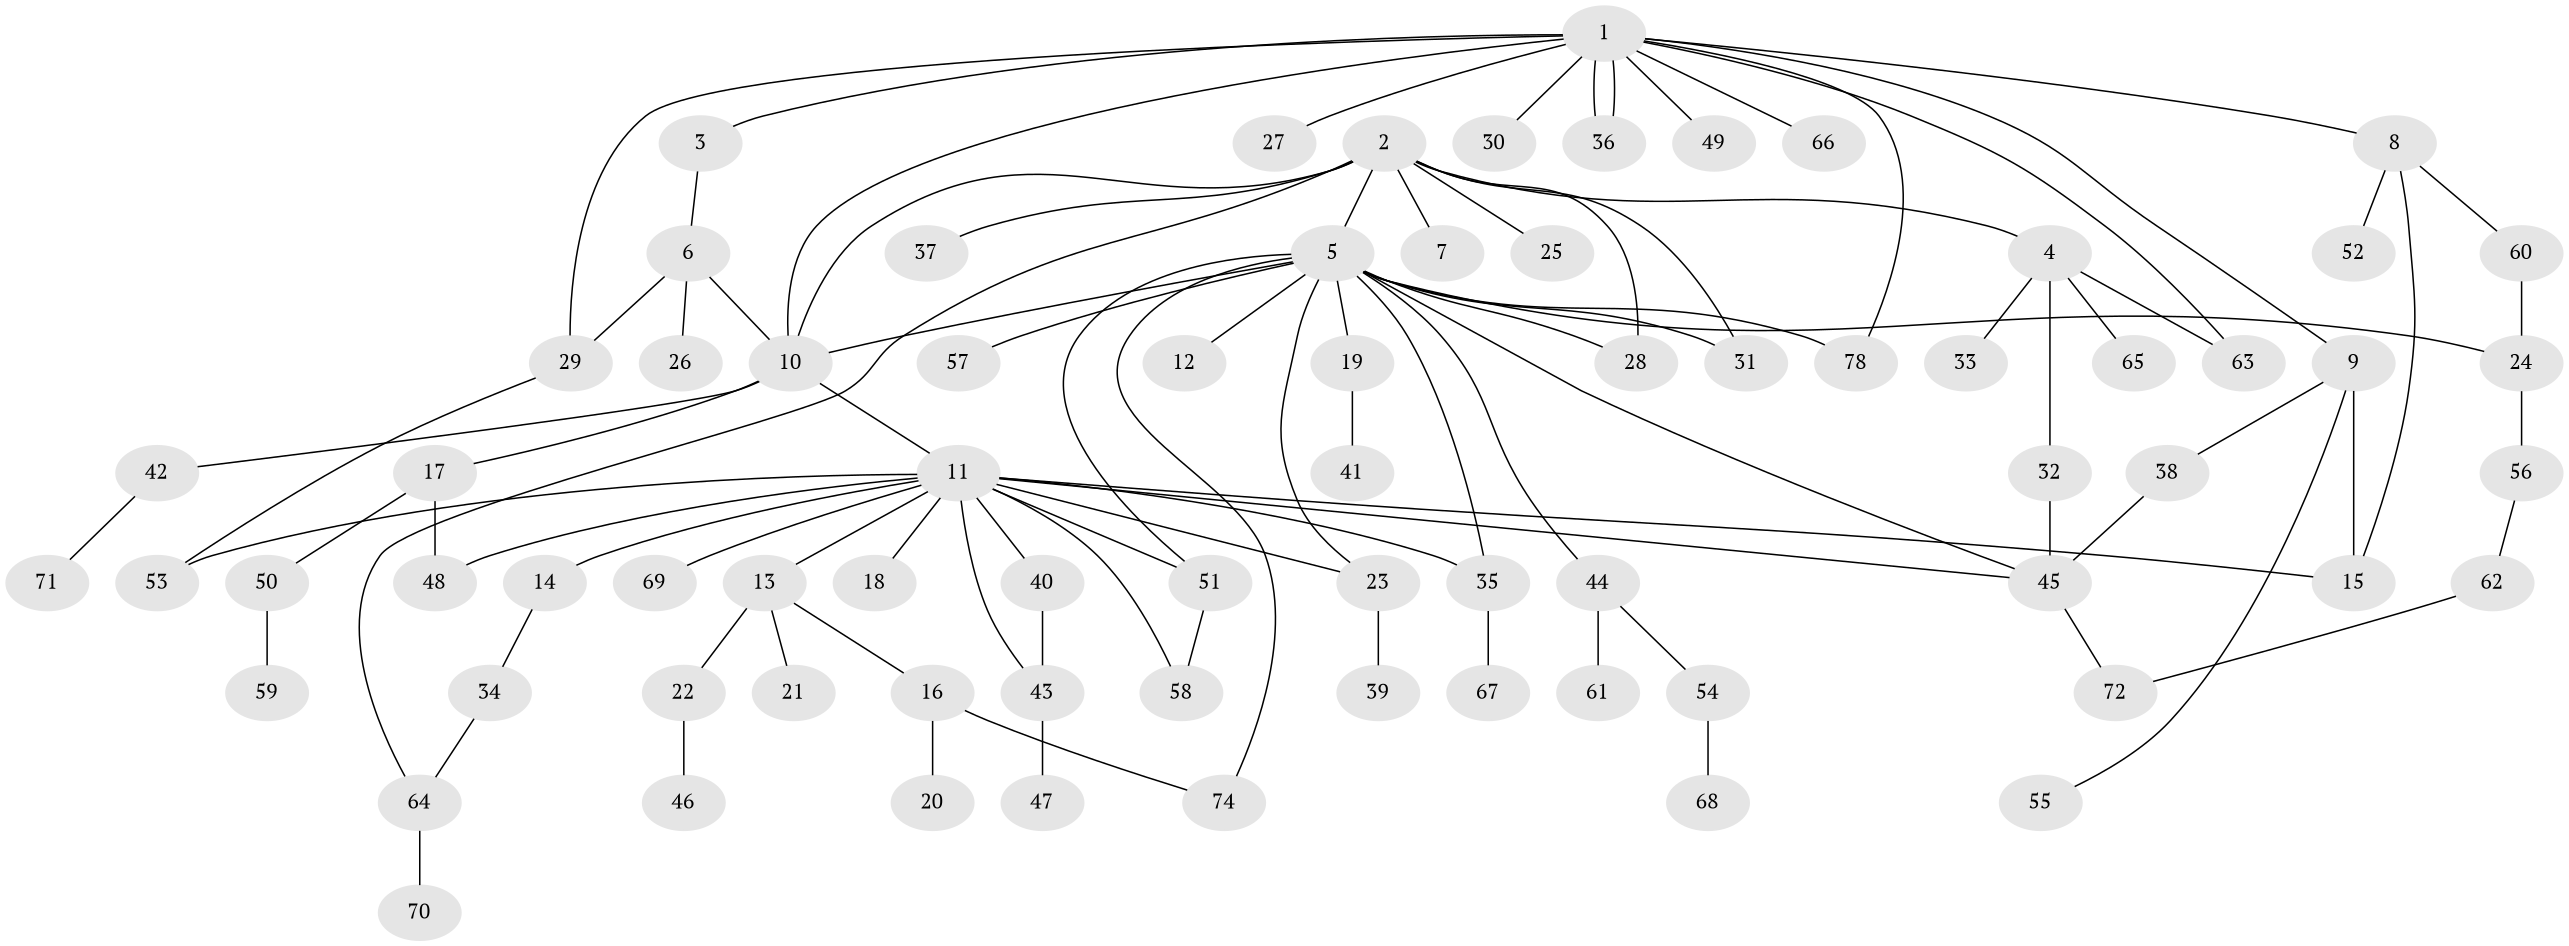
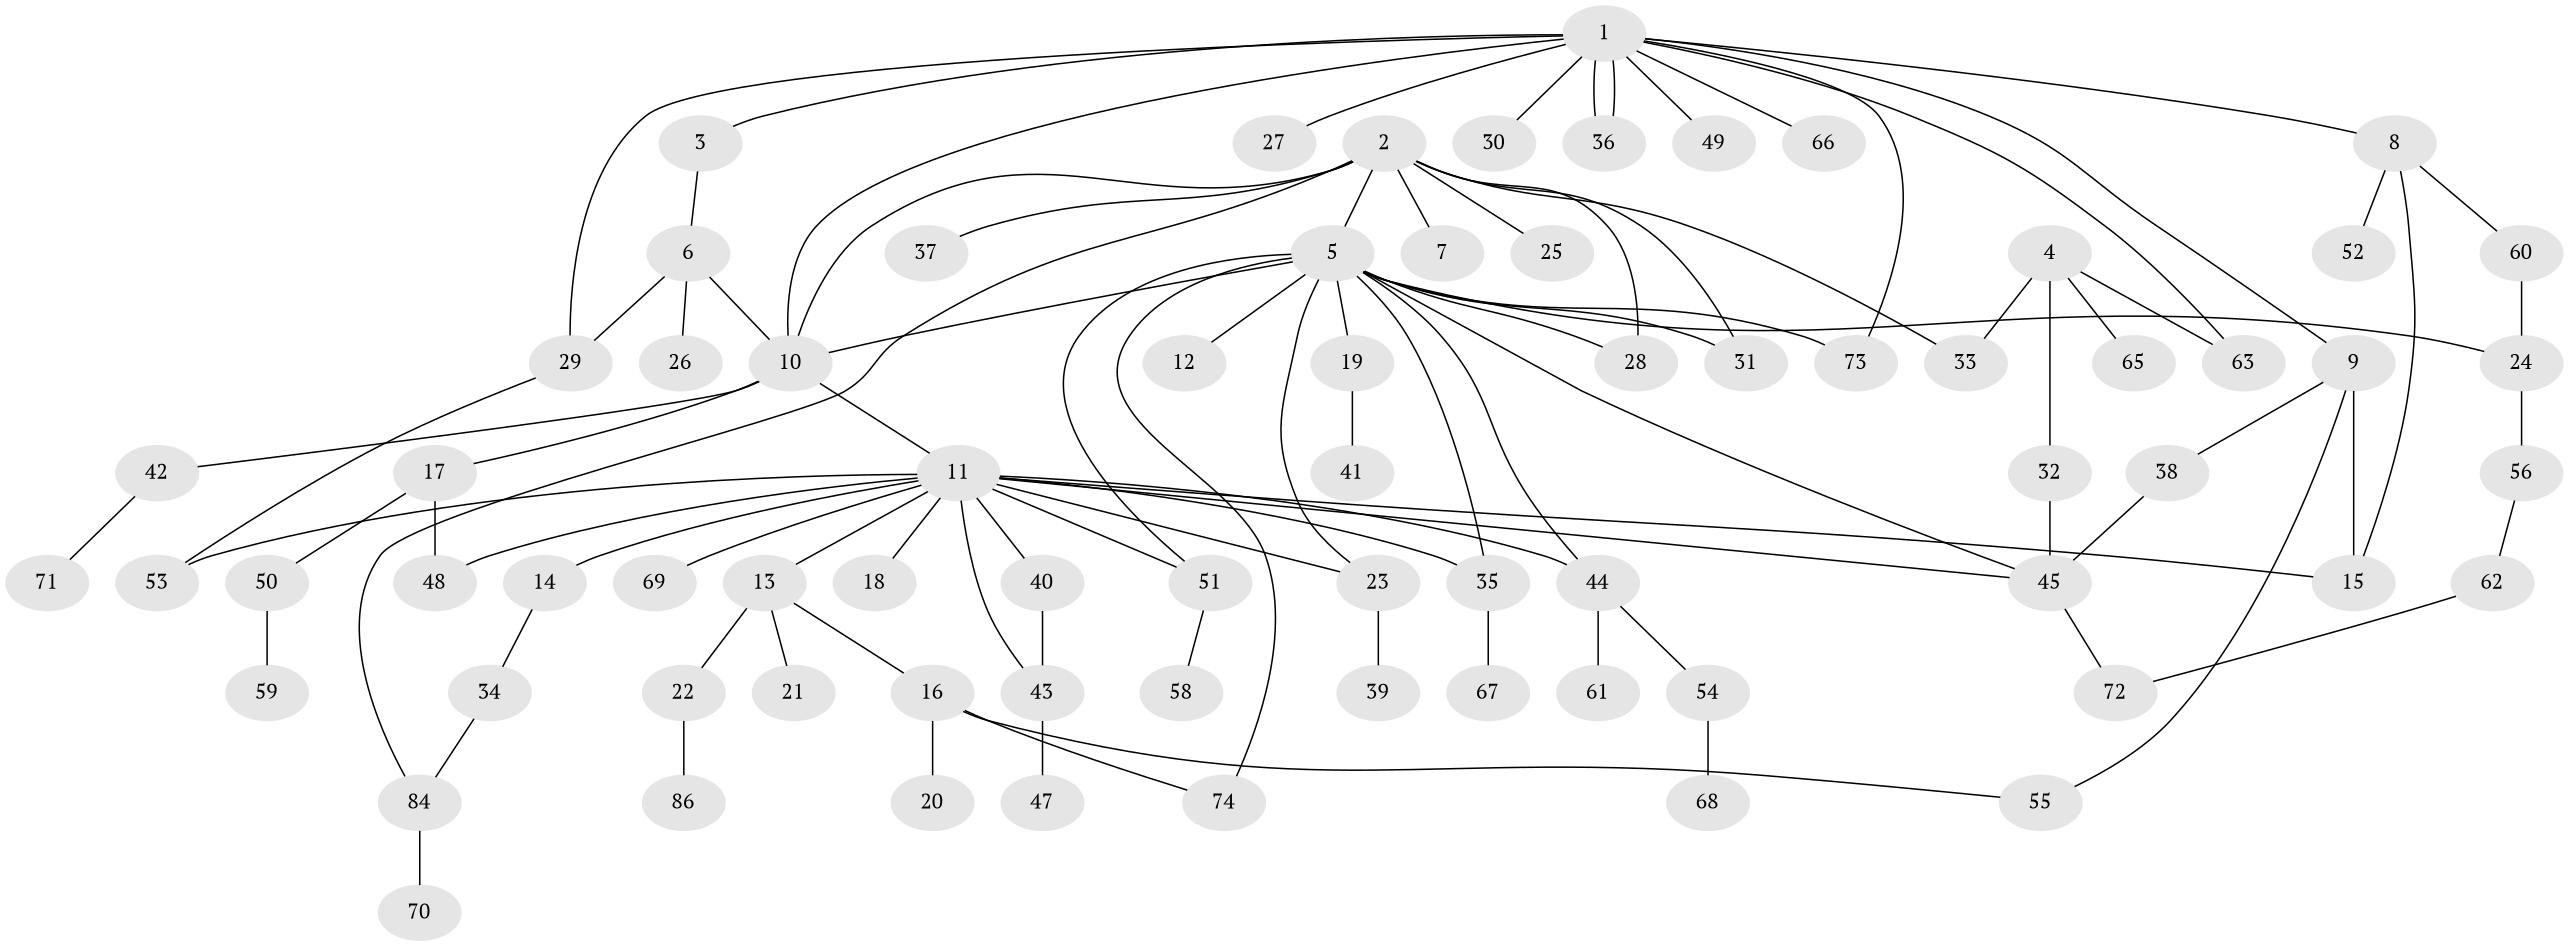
(1716, 201) -> (1686, 225)
(959, 363) -> none
(1856, 363) -> (1856, 363)
(1101, 559) -> (1286, 503)
none -> (1479, 768)
(420, 803) -> (420, 803)
(684, 803) -> (684, 803)
